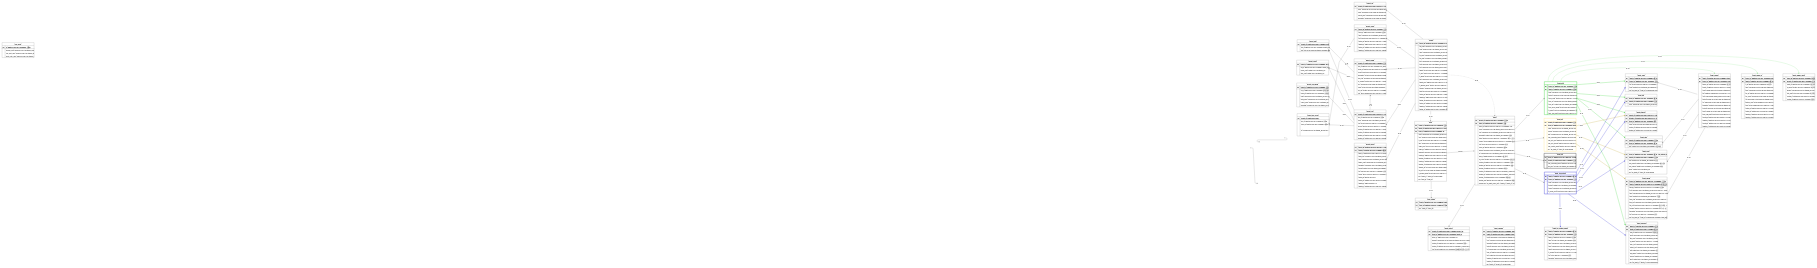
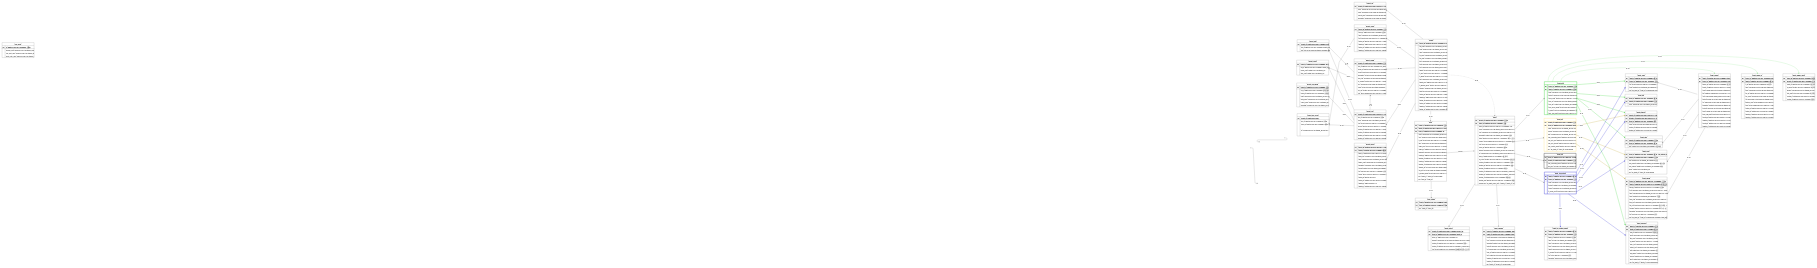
none -> (1498, 205)
